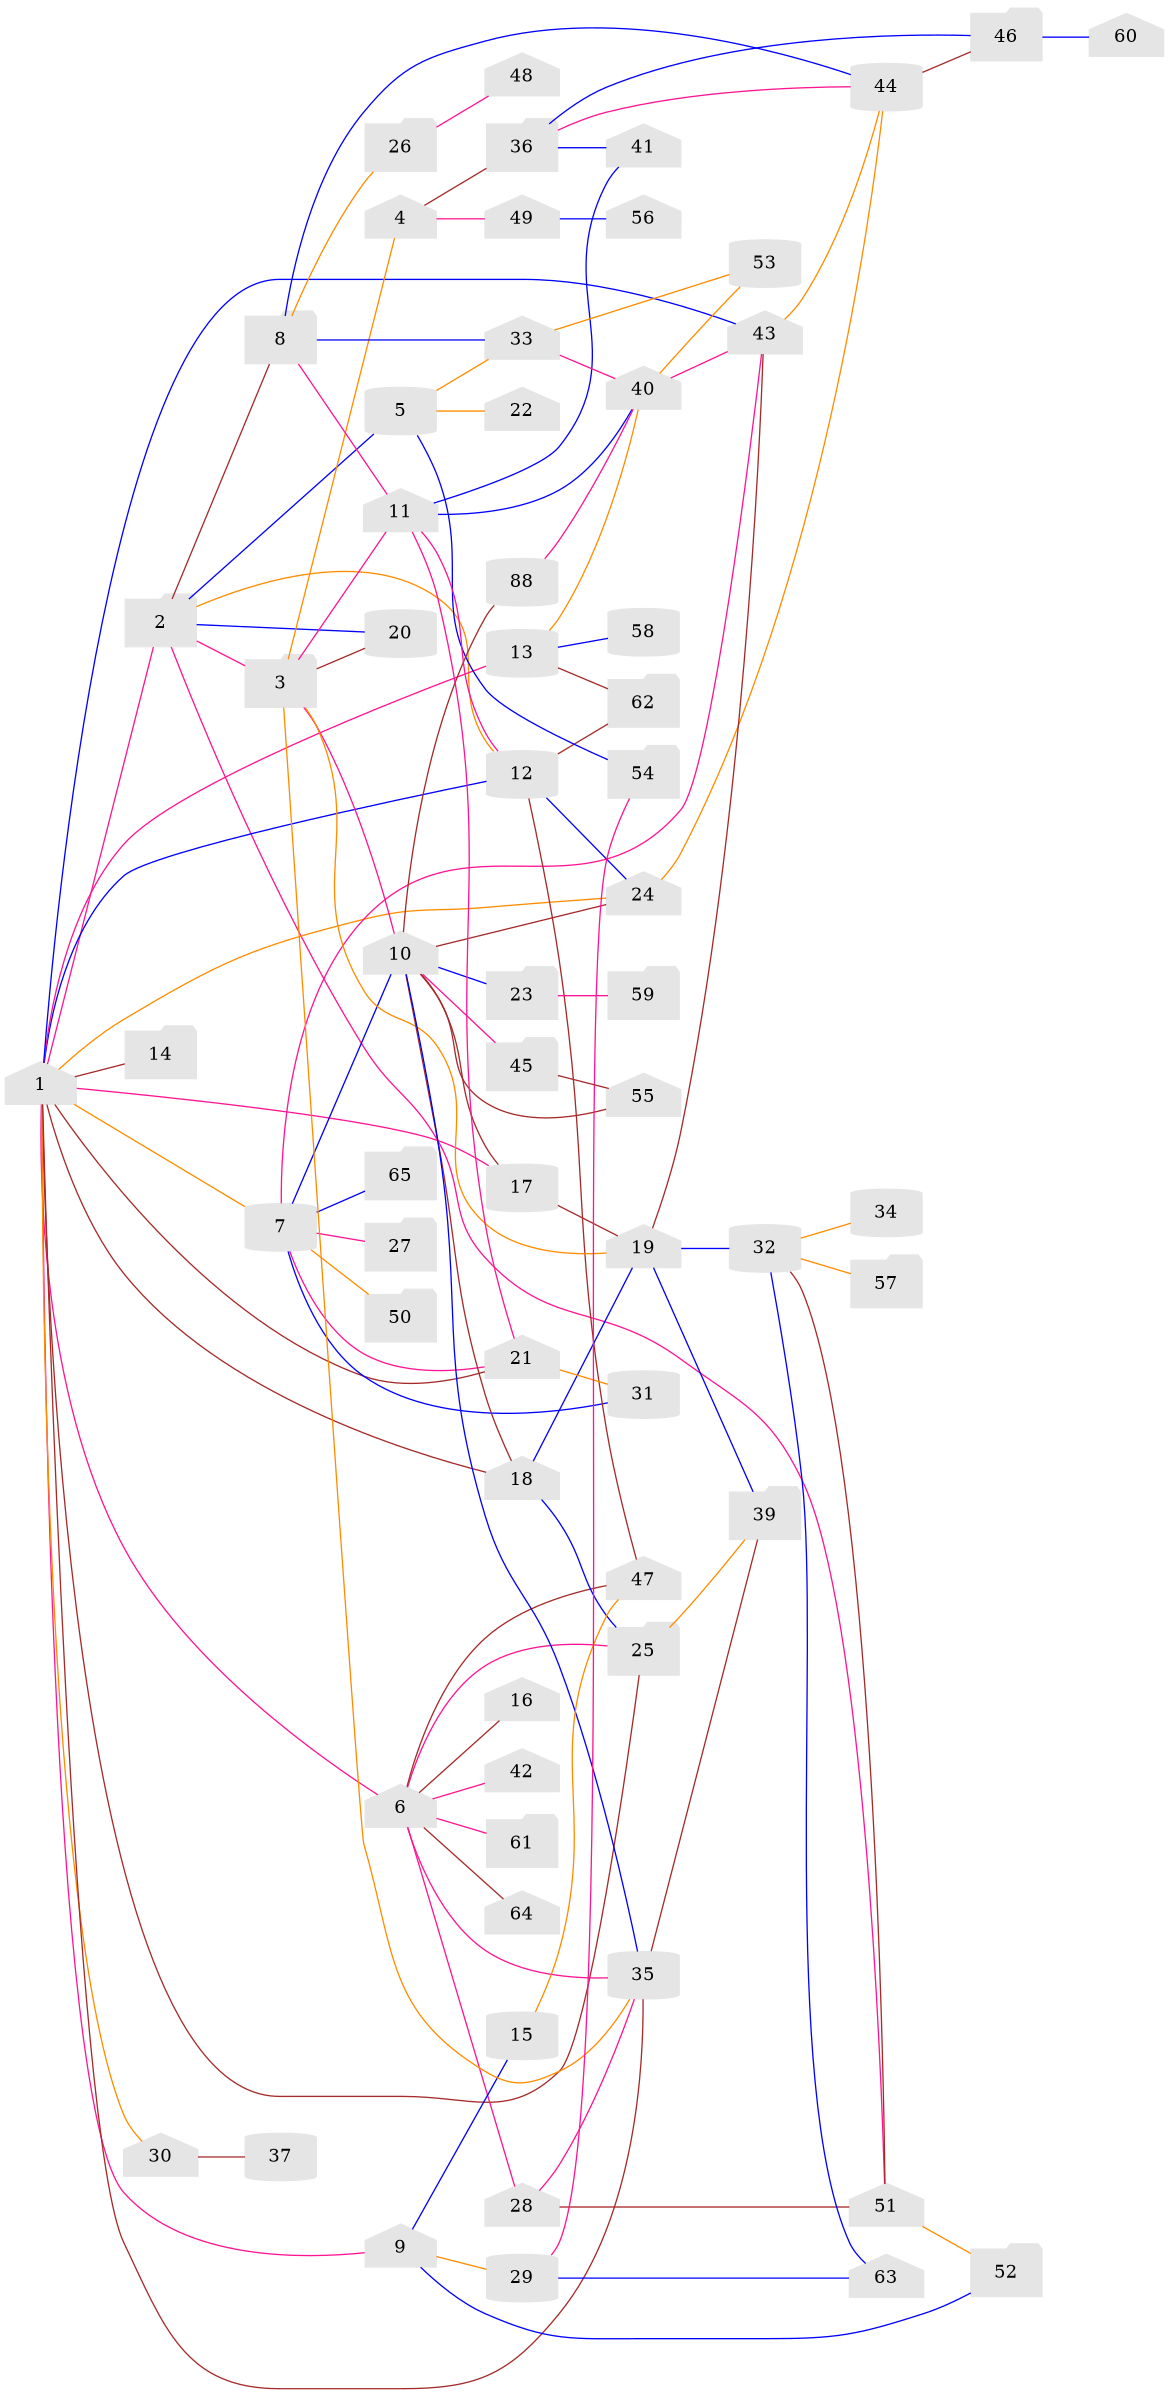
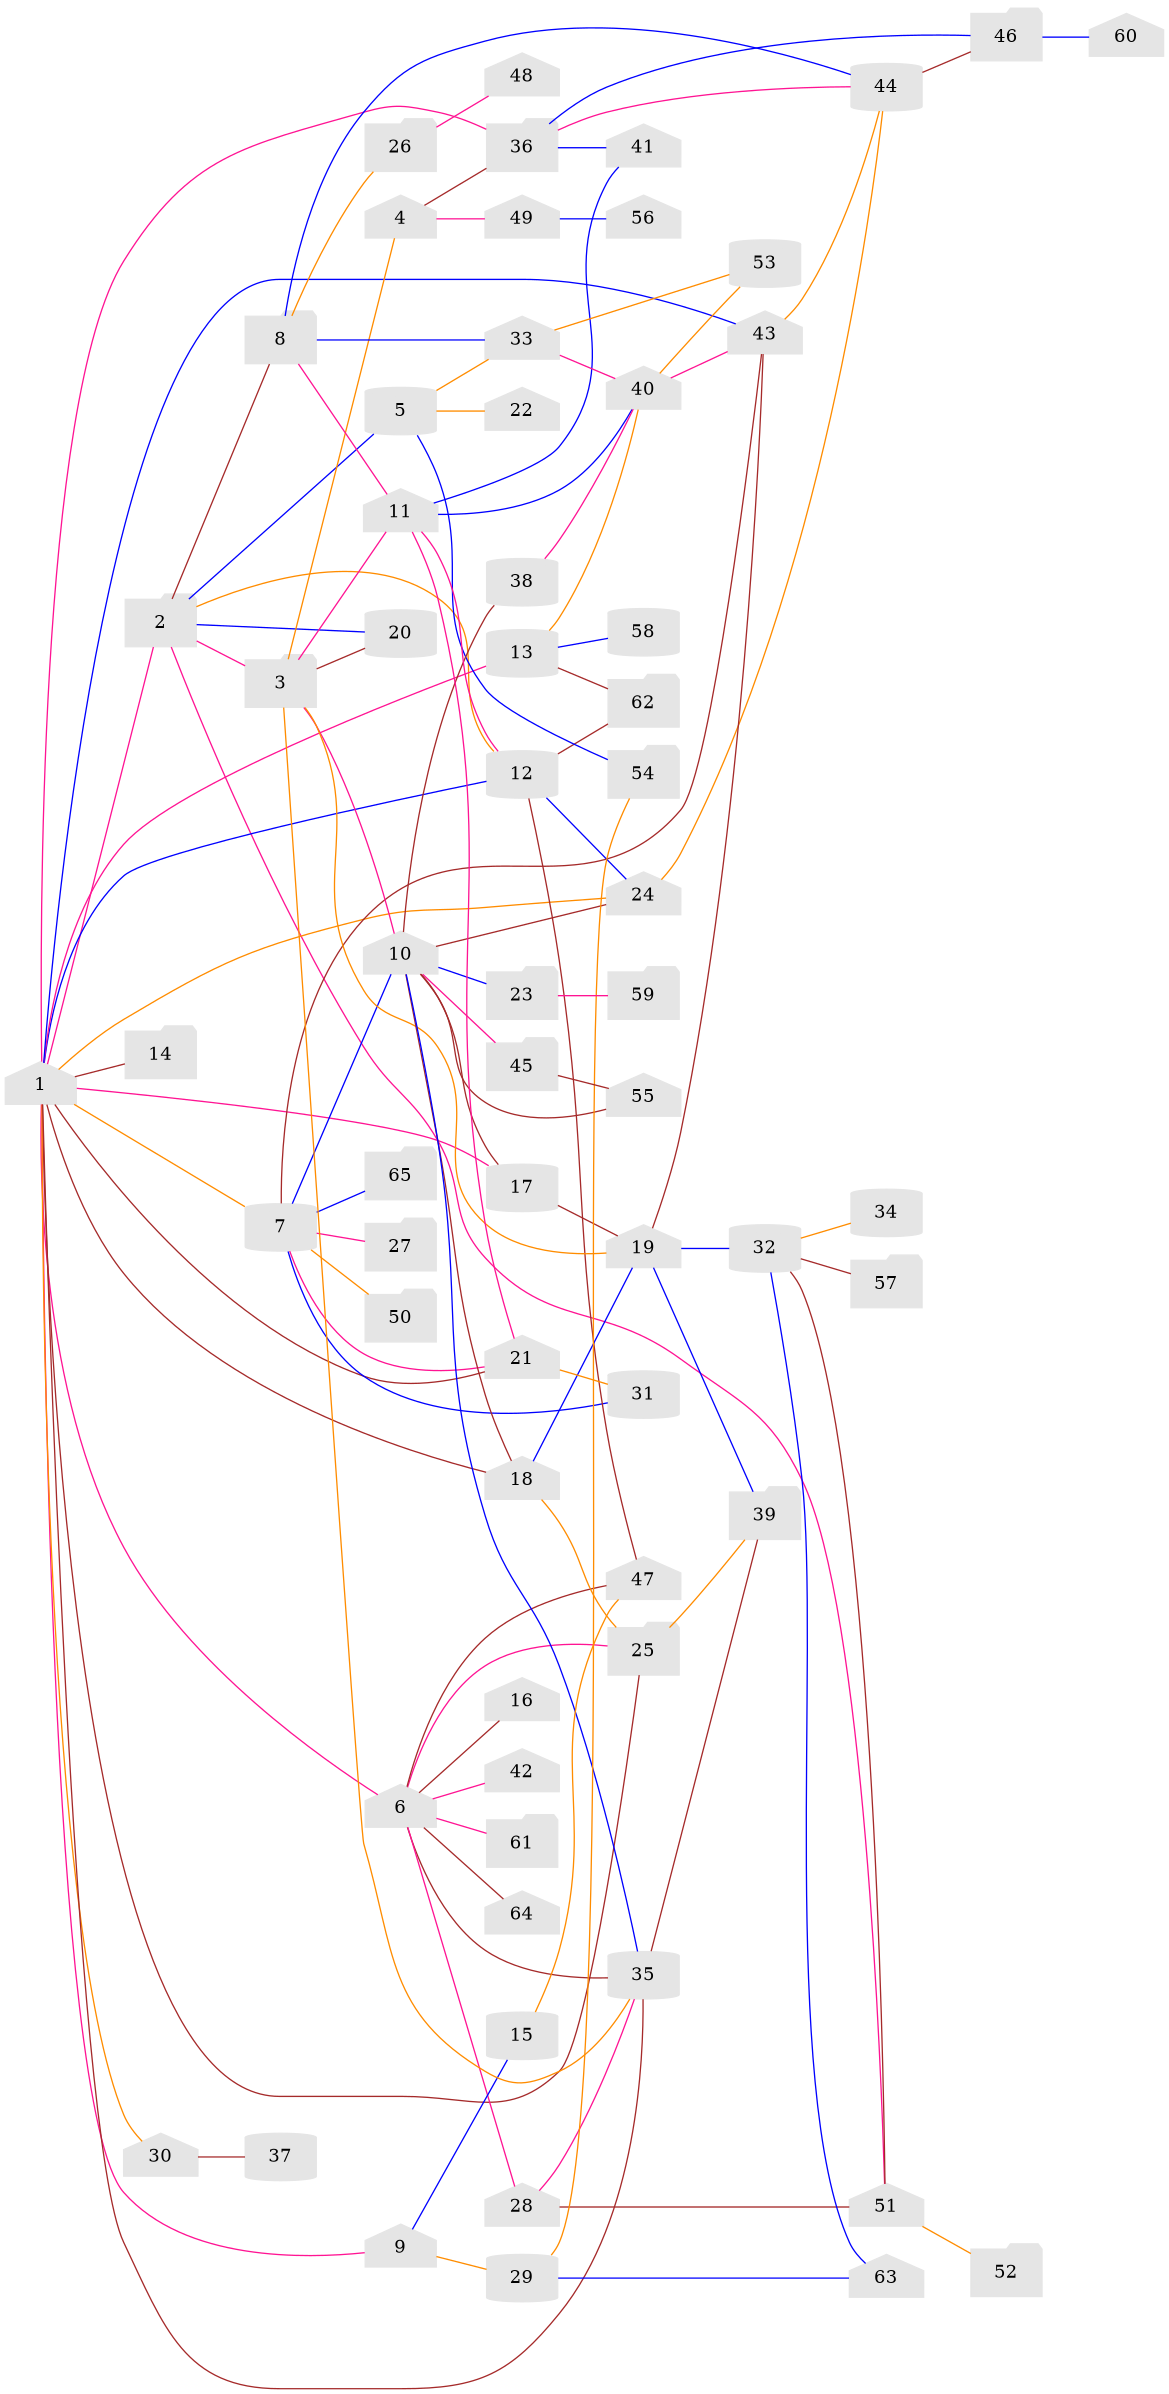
none -> (72, 448)
(522, 582) -> (522, 582)
(576, 864) -> (576, 864)
(826, 1266) -> (826, 1266)
(594, 1527) -> (594, 1527)
(580, 1563) -> (580, 1563)
(477, 1944) -> (477, 1944)
(690, 2339) -> none
